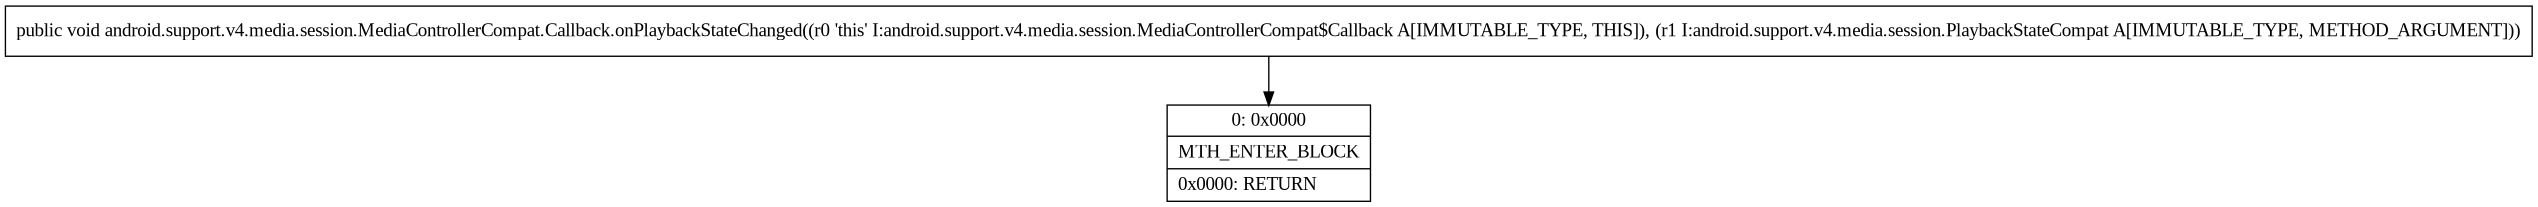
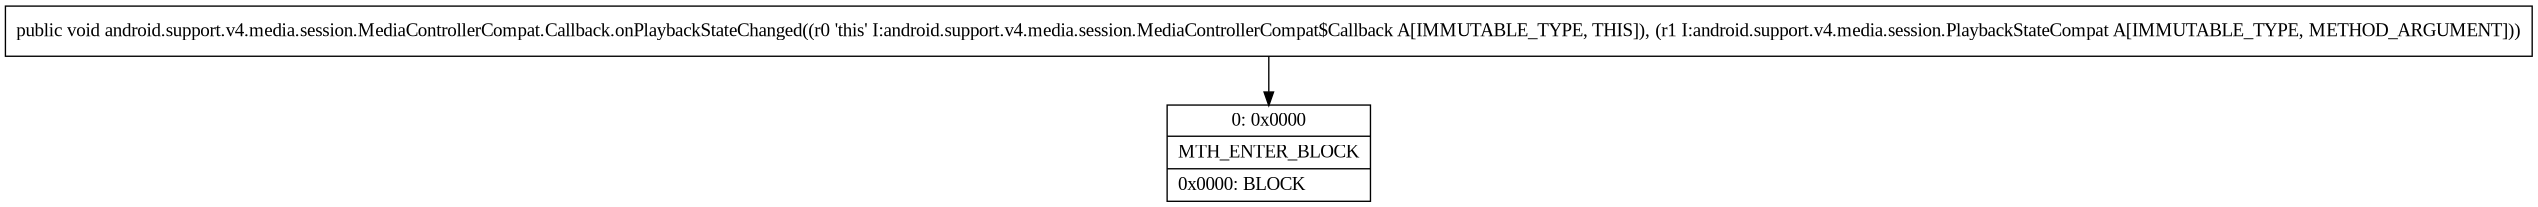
(1255, 184) -> (1250, 184)
